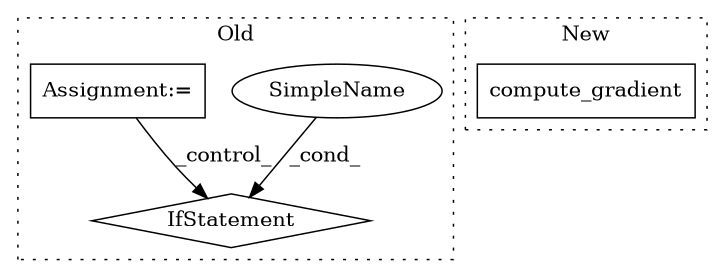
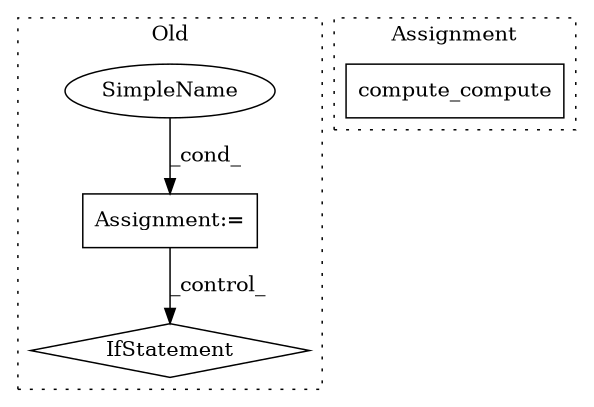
(586, 35) -> (455, 35)
(586, 91) -> (455, 91)
(288, 151) -> (170, 148)
